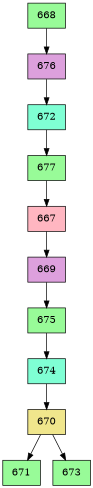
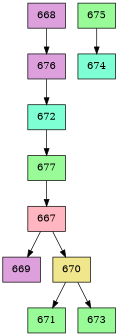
(47, 16) -> (47, 16)
(47, 292) -> none
(47, 393) -> (58, 241)
